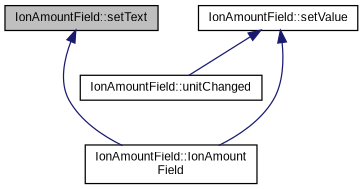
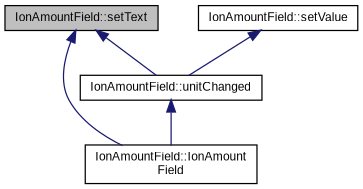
none -> (131, 57)
(270, 105) -> (171, 129)
